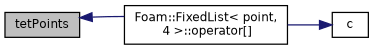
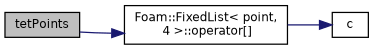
(108, 17) -> (96, 33)
